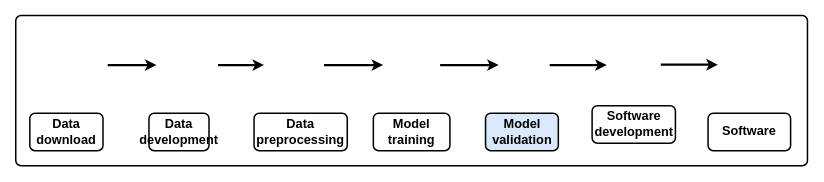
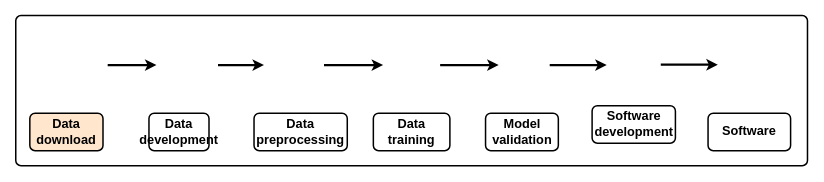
(66, 132) -> (66, 132)
(411, 132) -> (411, 132)
(522, 132) -> (522, 132)
